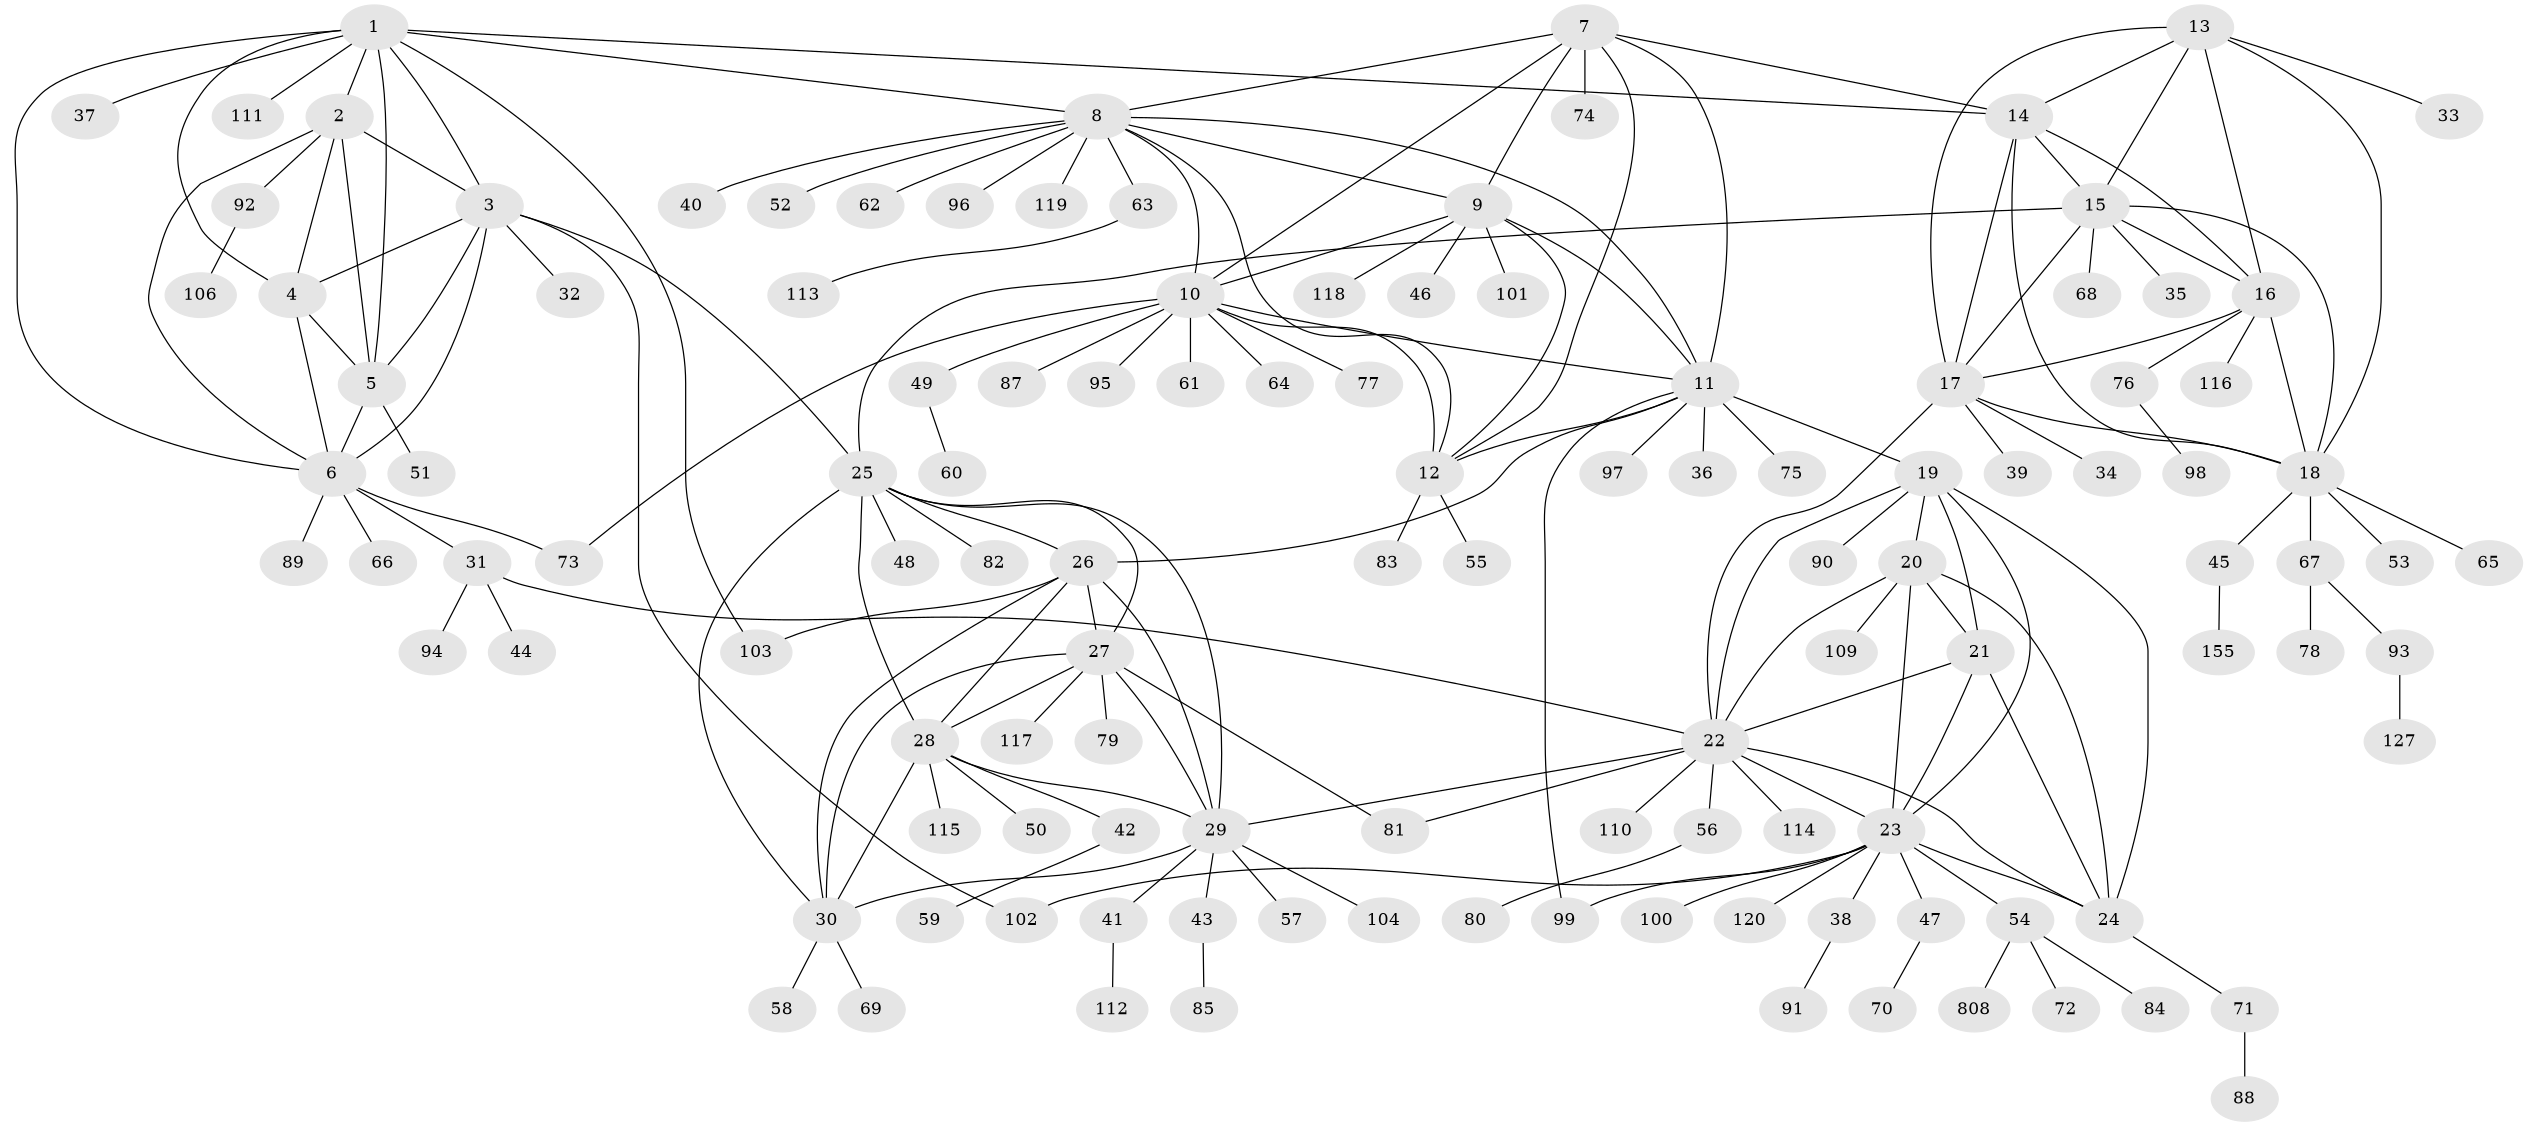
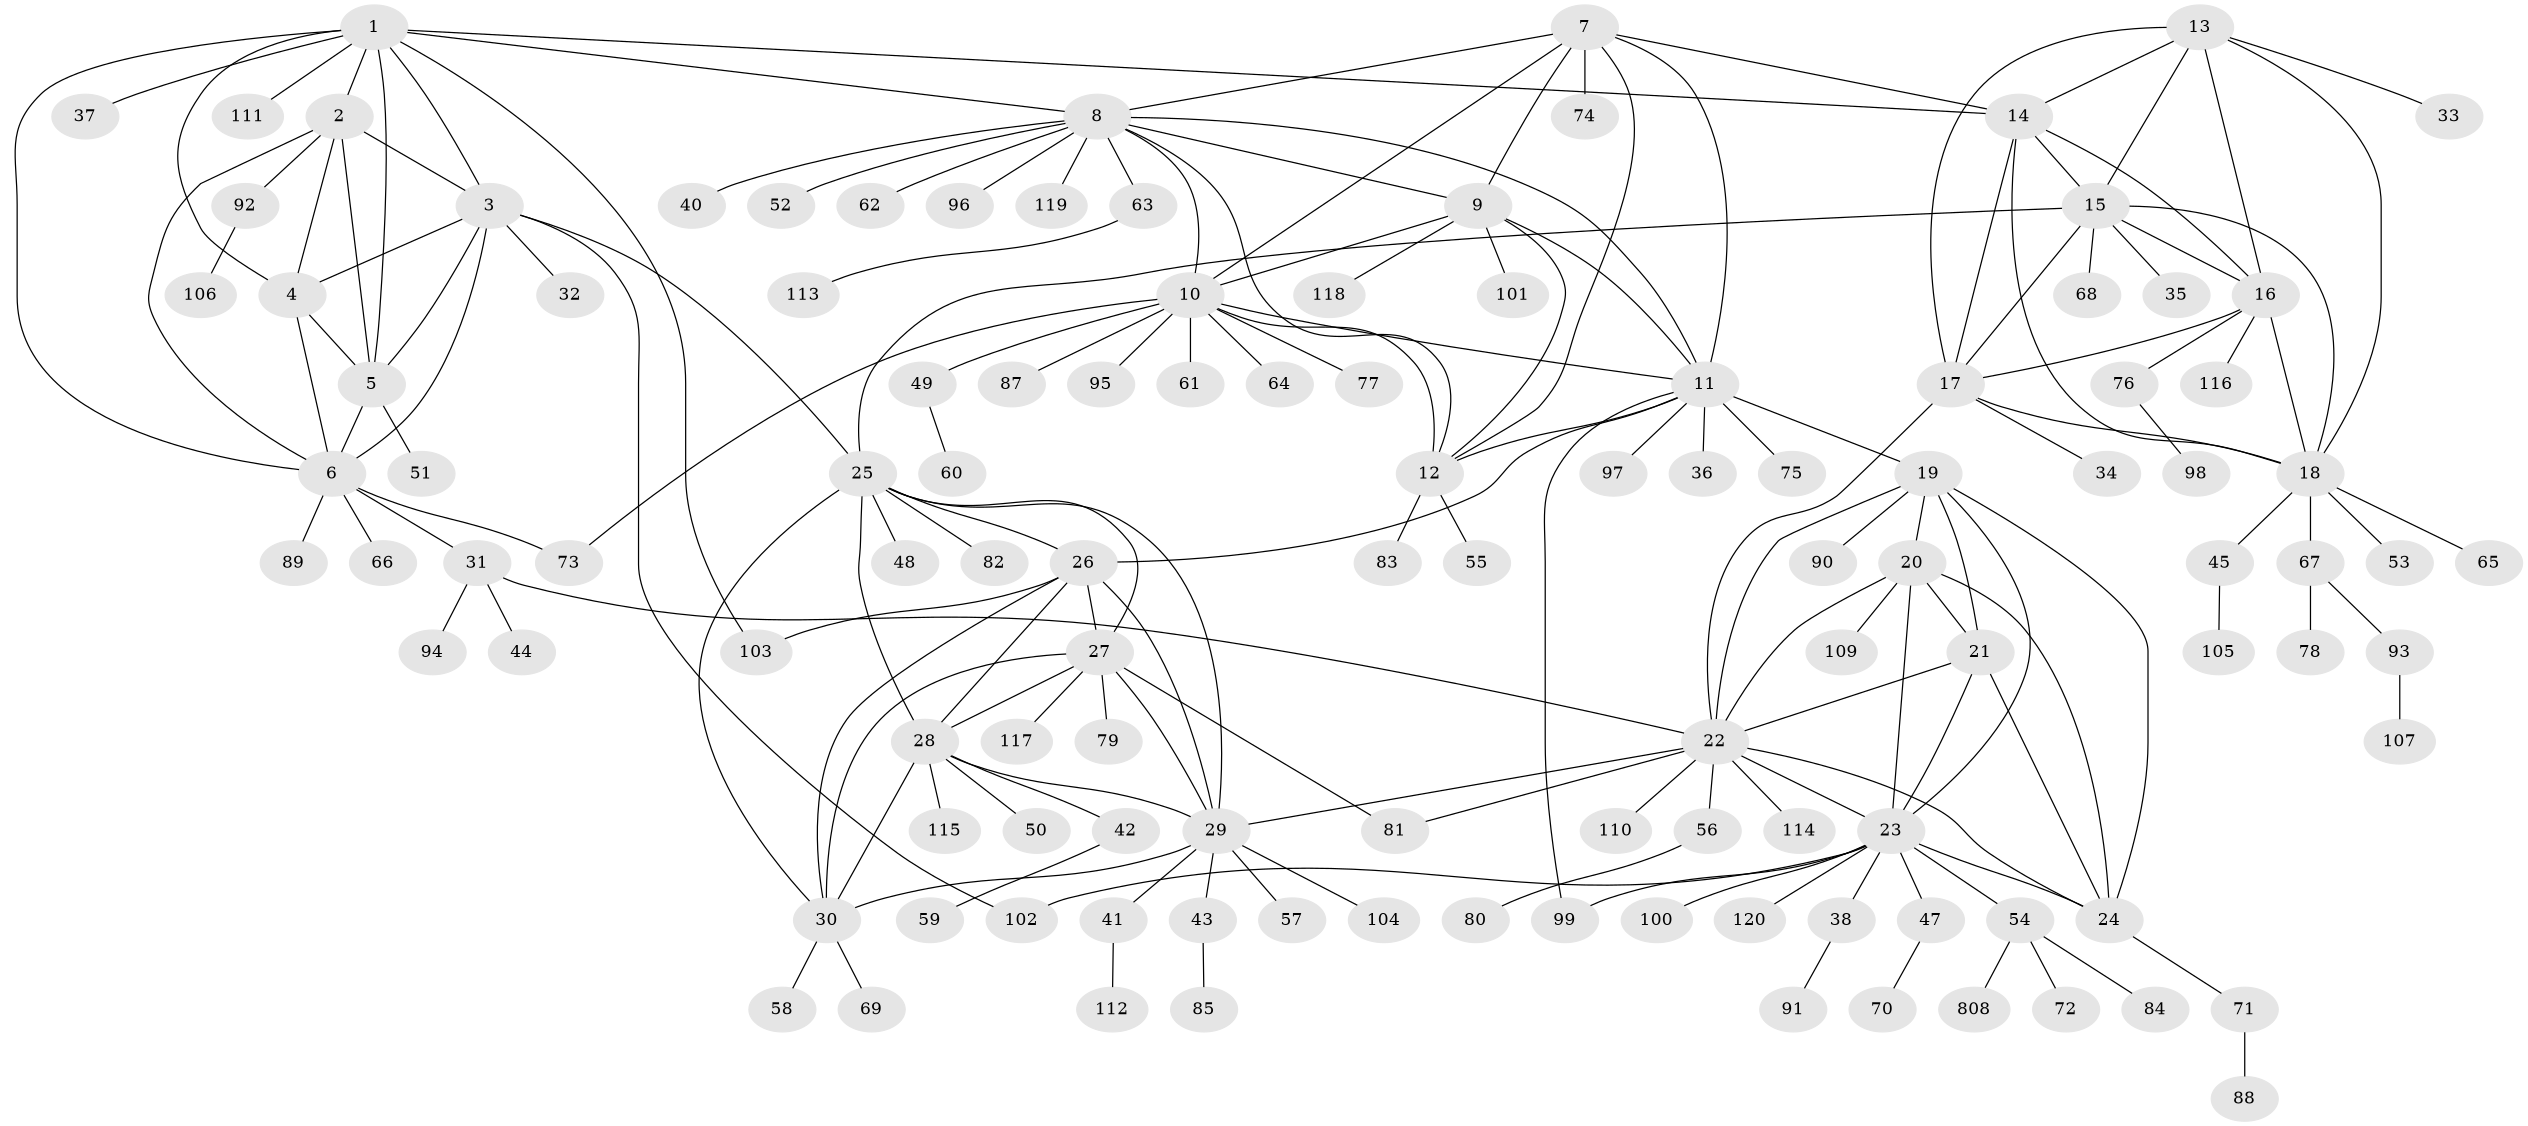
(1421, 295) -> none
(2018, 474) -> none
(2219, 652) -> (2219, 652)
(2400, 742) -> (2400, 742)
